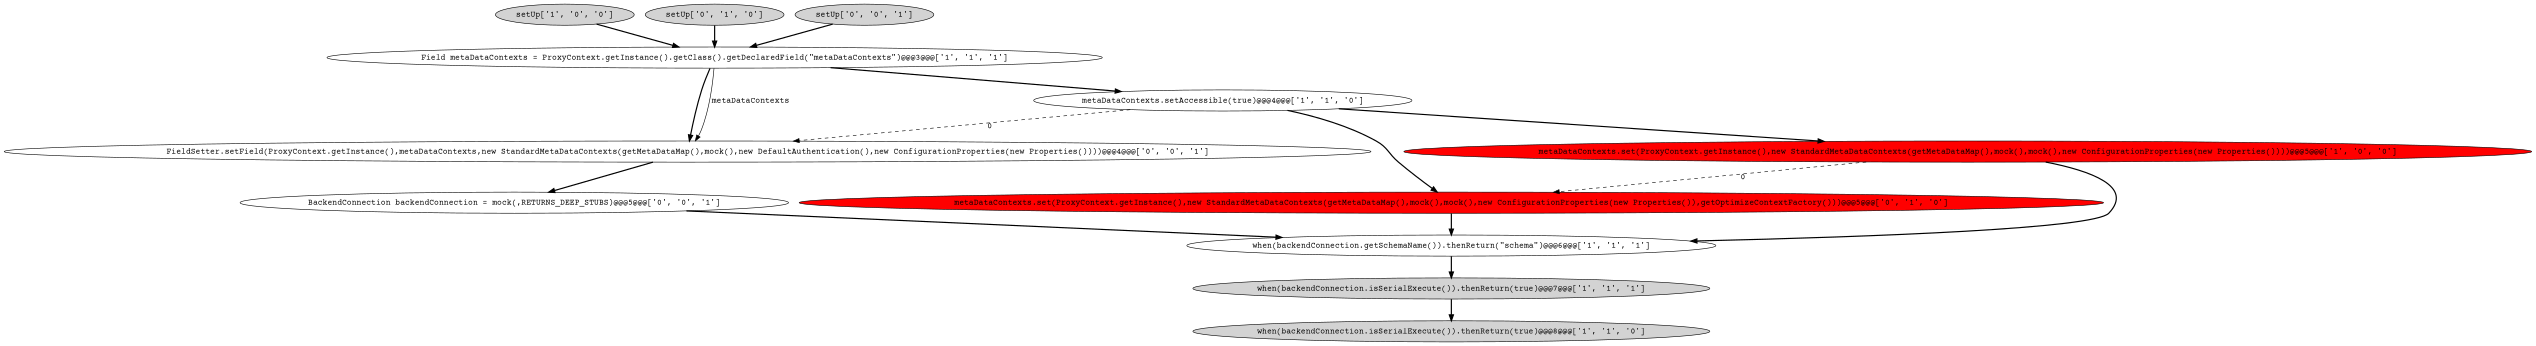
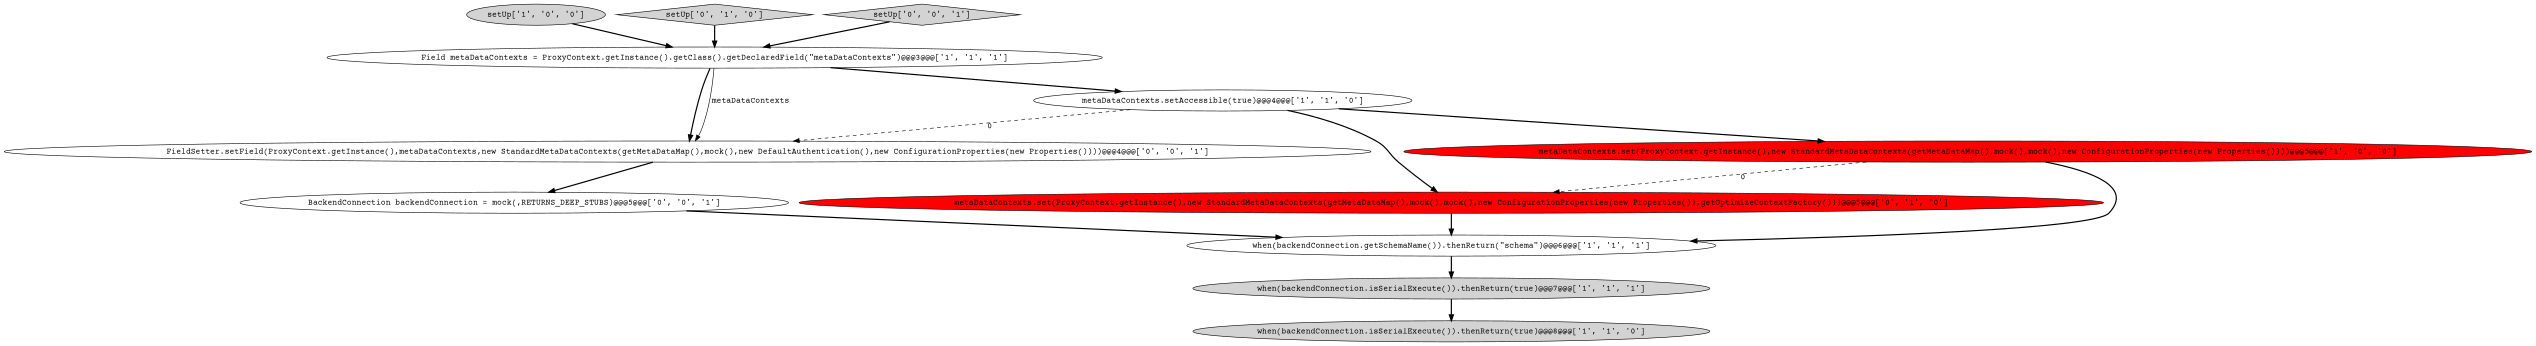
(715, 15) -> (715, 15)
(864, 15) -> (922, 15)
